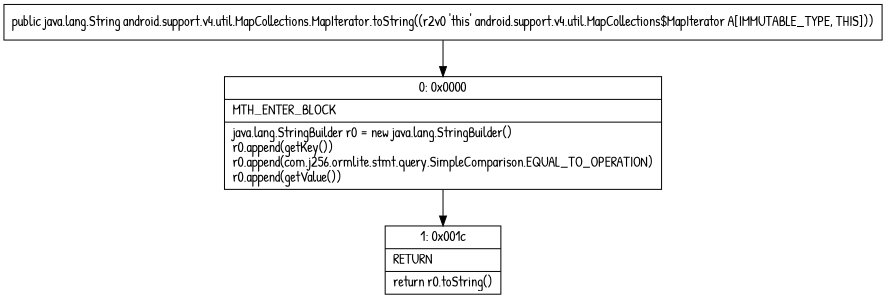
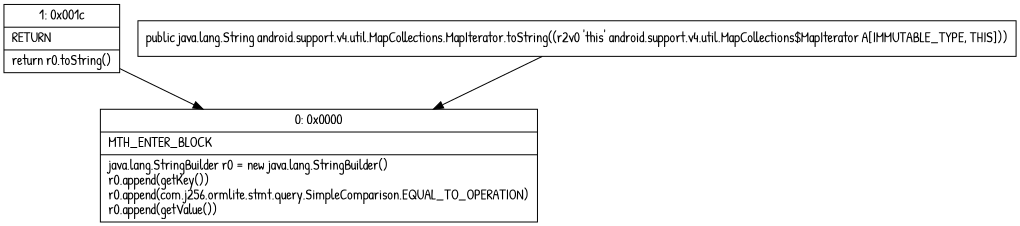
(443, 203) -> (157, 87)
